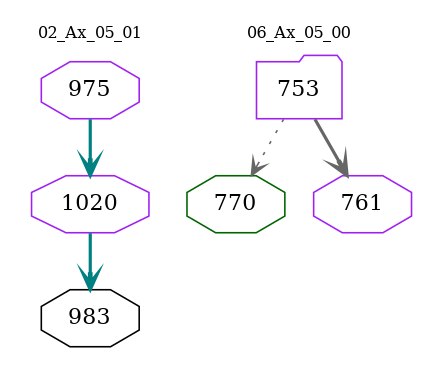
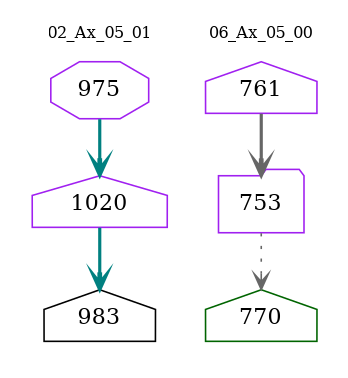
(327, 140) -> (261, 137)
(90, 204) -> (100, 204)
(236, 204) -> (261, 318)
(363, 204) -> (261, 90)
(90, 318) -> (100, 318)
